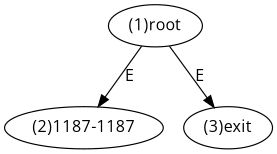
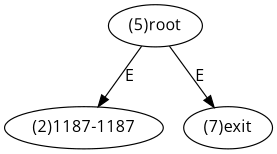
(155, 26) -> (155, 26)
(228, 128) -> (228, 128)
